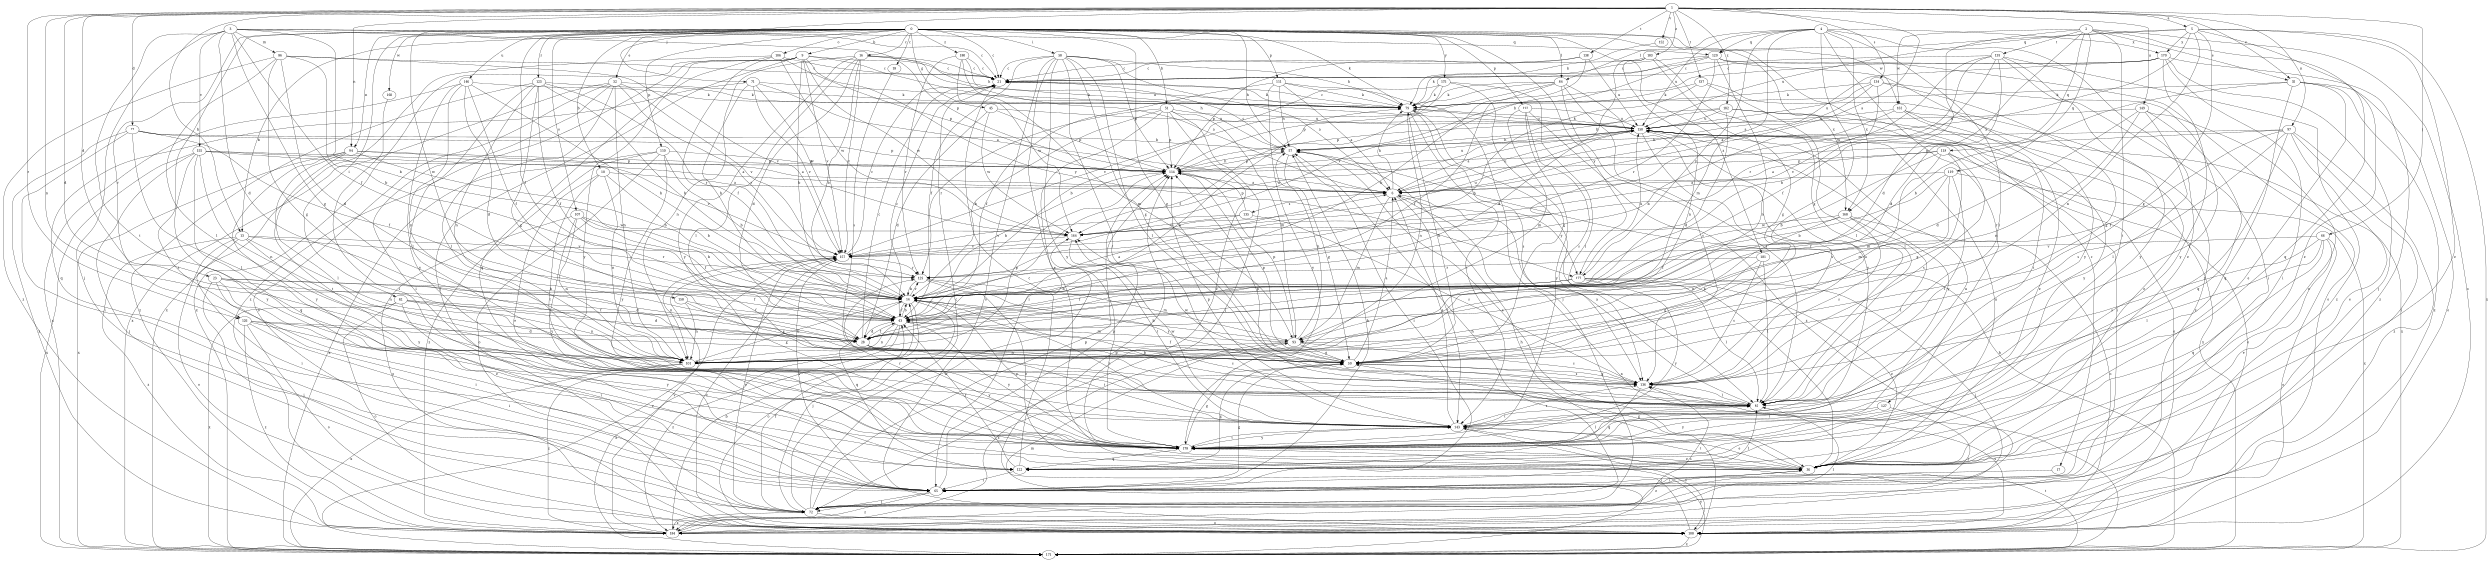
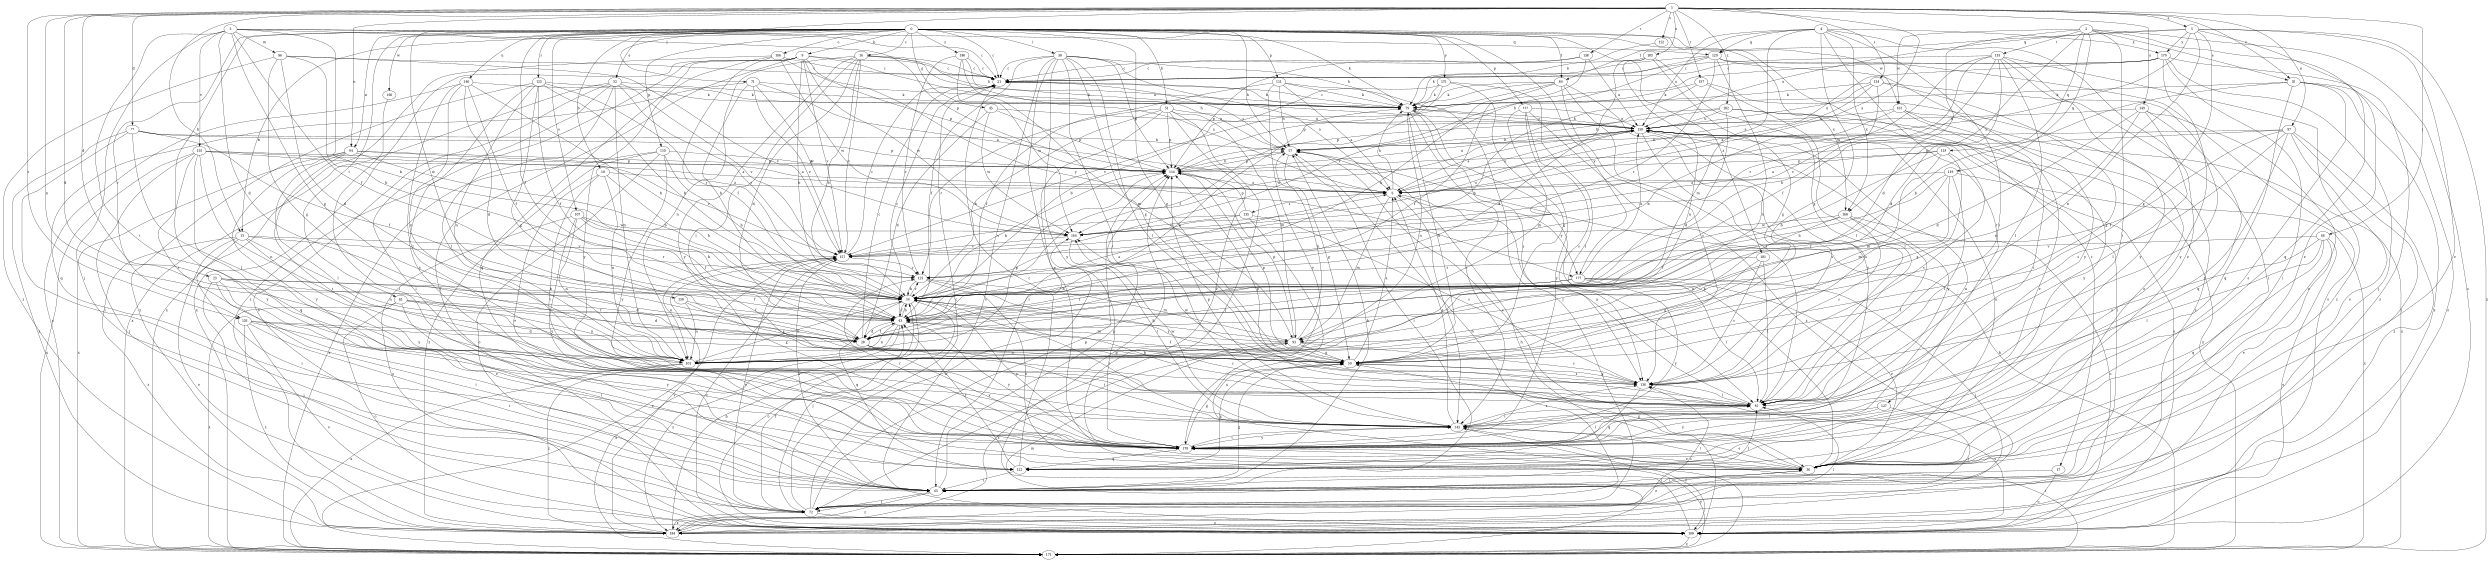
(894, 69) -> none
(1701, 153) -> none
(980, 374) -> (1978, 285)
(2074, 456) -> (1691, 473)
(2193, 465) -> (1890, 531)
